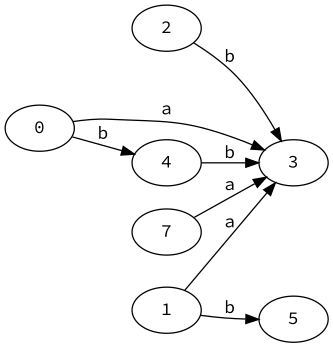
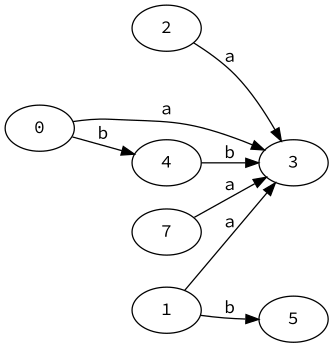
(230, 57) -> (230, 57)
